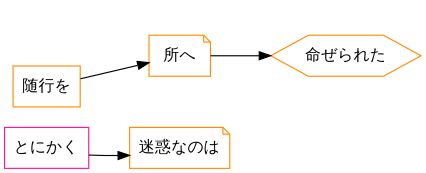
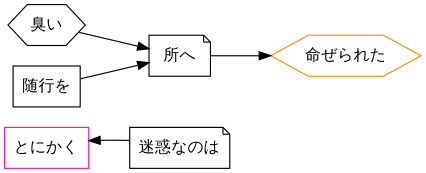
none -> (47, 25)
(180, 56) -> (180, 56)
(47, 86) -> (47, 86)
(180, 148) -> (180, 148)
(103, 155) -> (115, 140)
